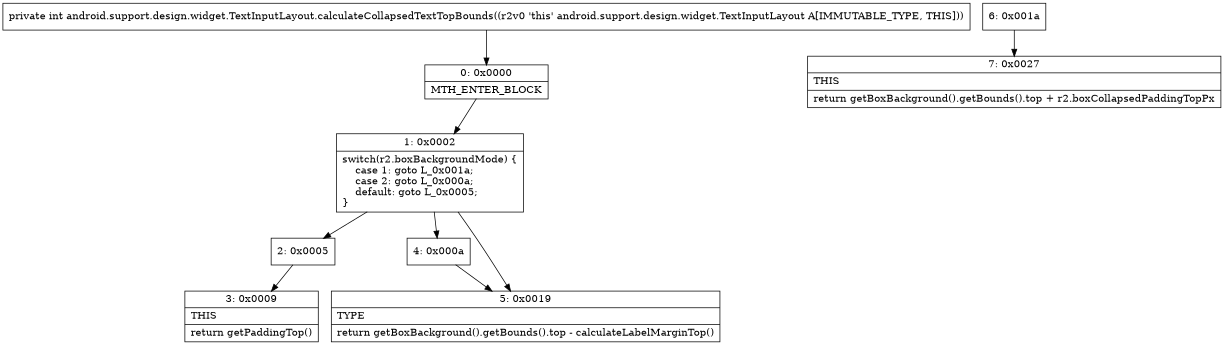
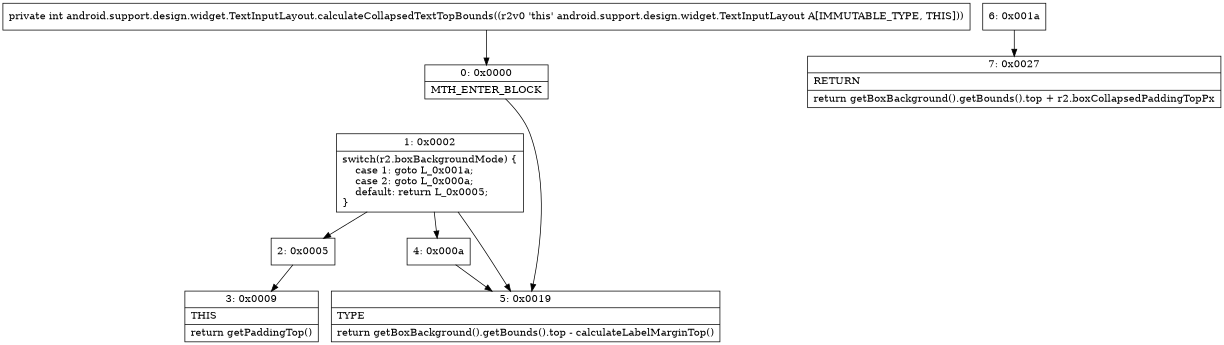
(827, 81) -> (837, 81)
(467, 113) -> (540, 187)
(410, 192) -> (415, 192)
